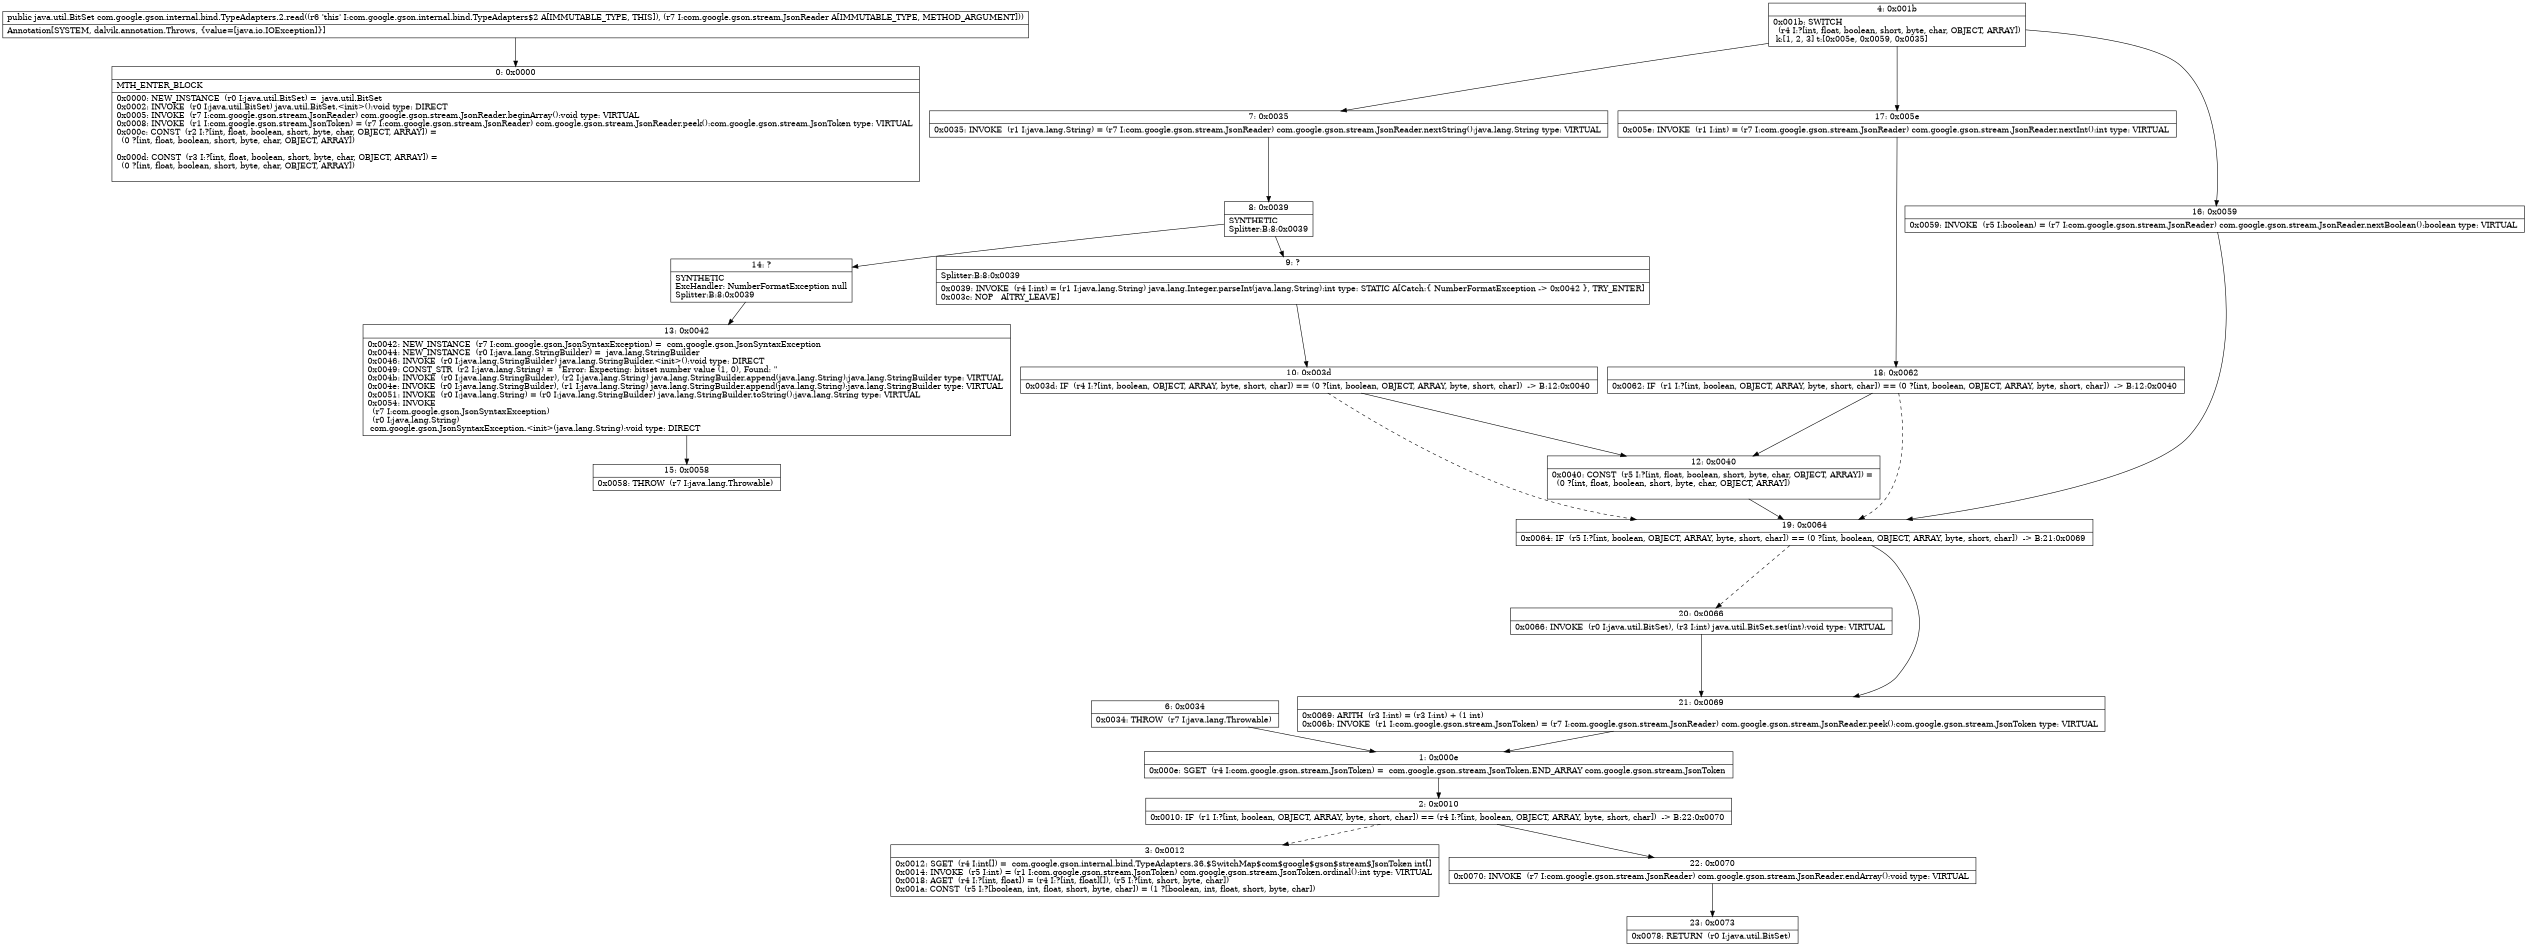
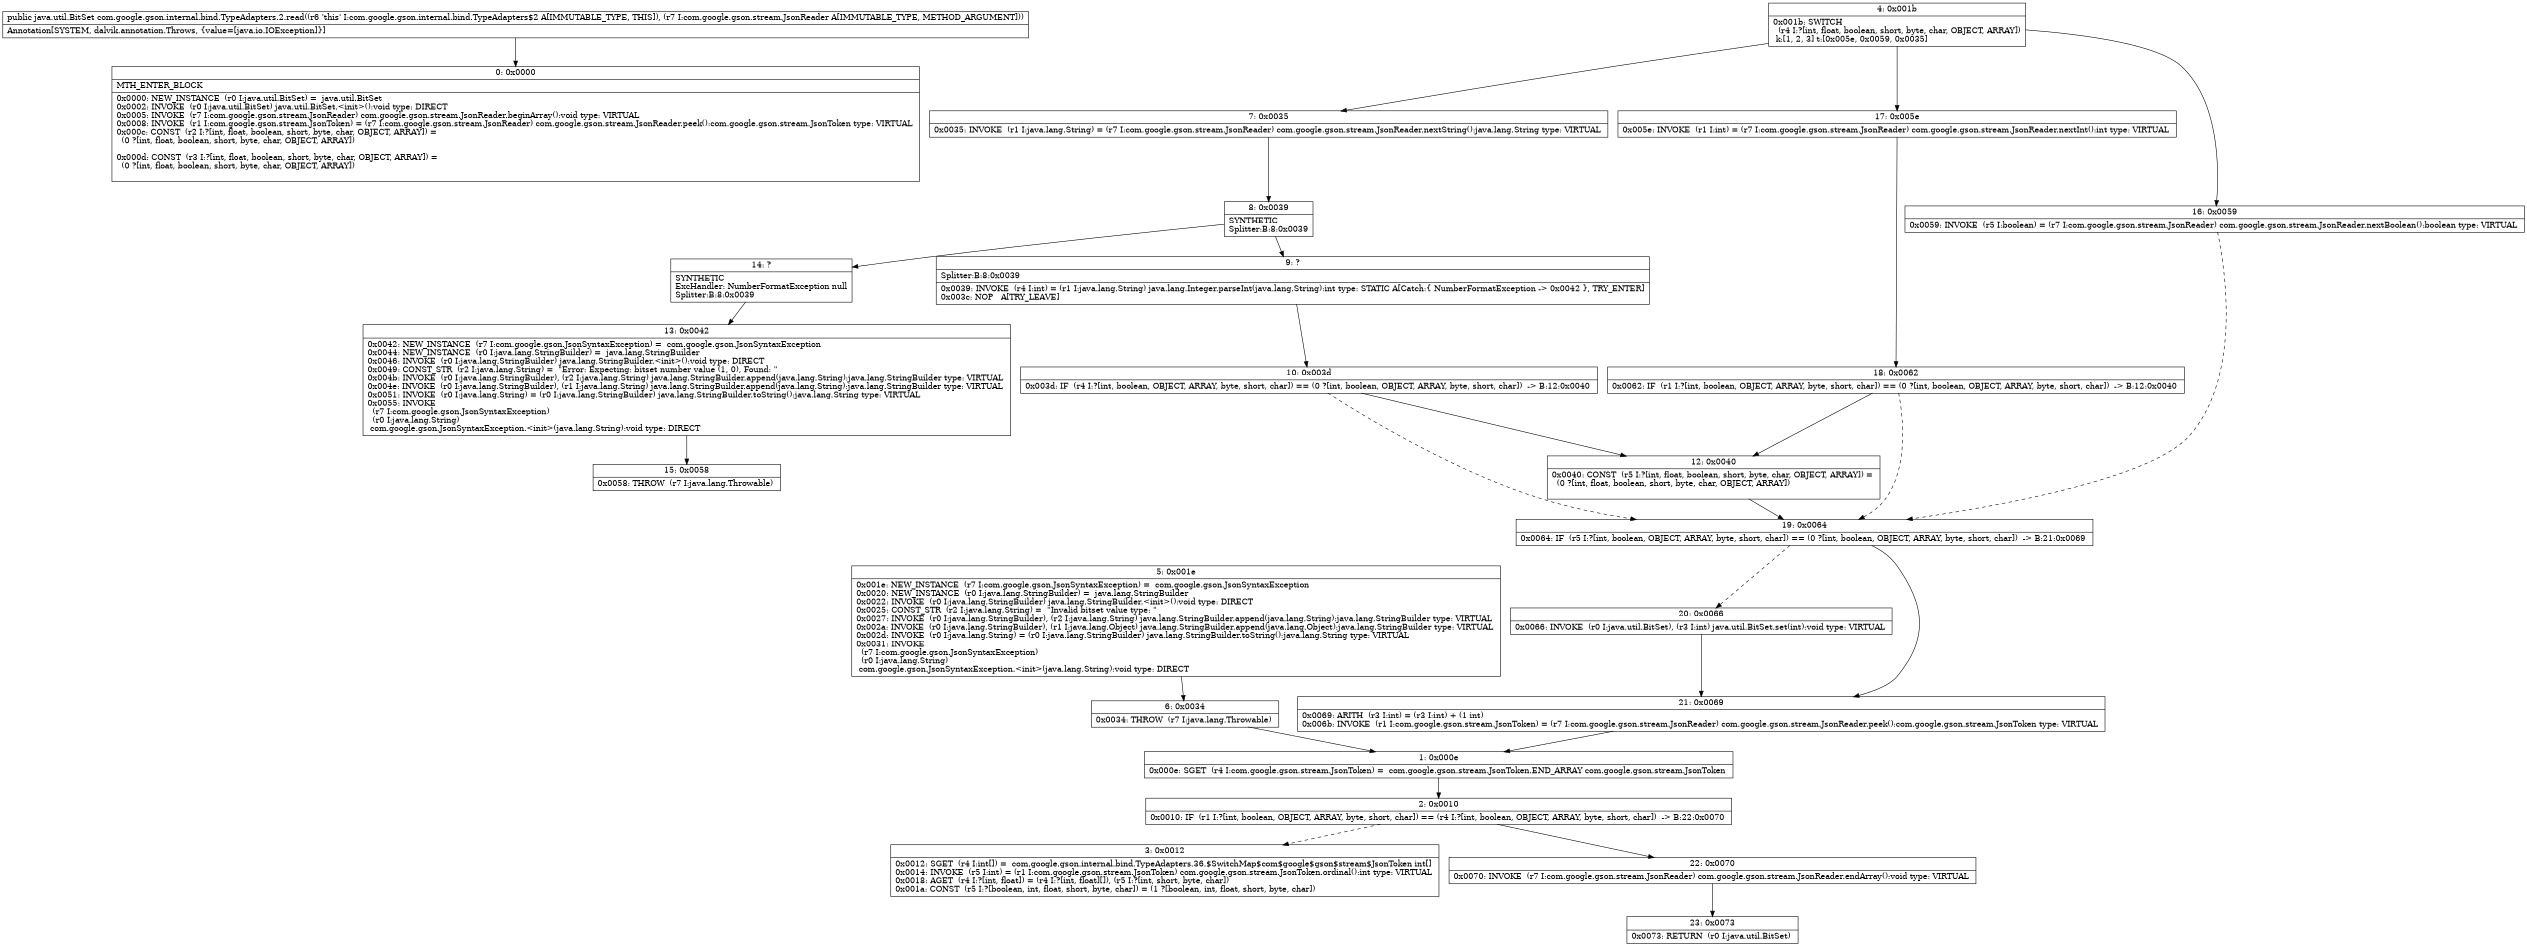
(404, 403) -> (404, 403)
(2156, 458) -> (2156, 458)
none -> (1176, 621)
(1713, 936) -> (1713, 936)
